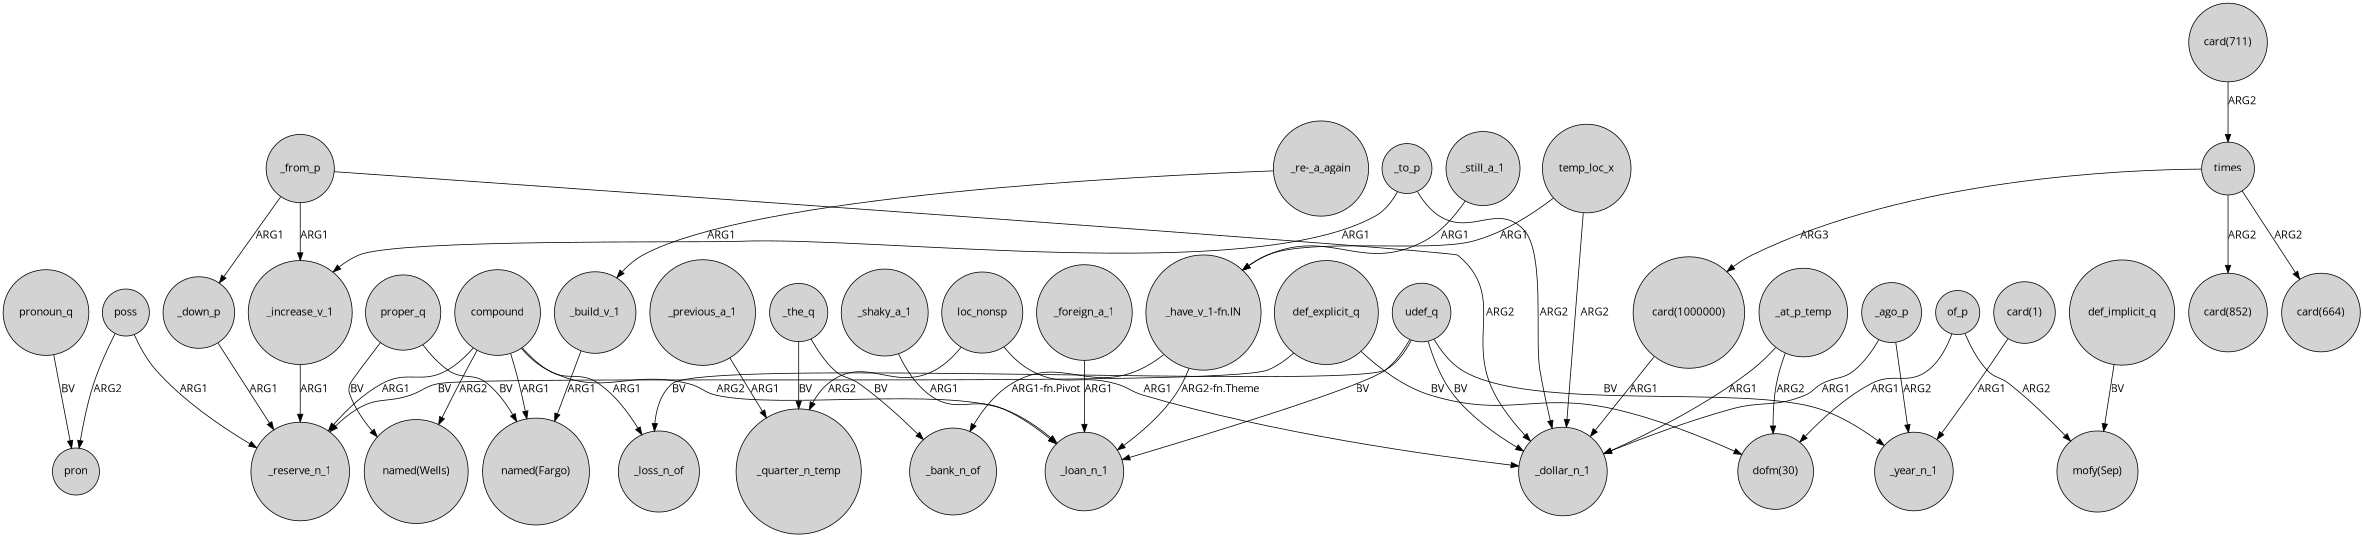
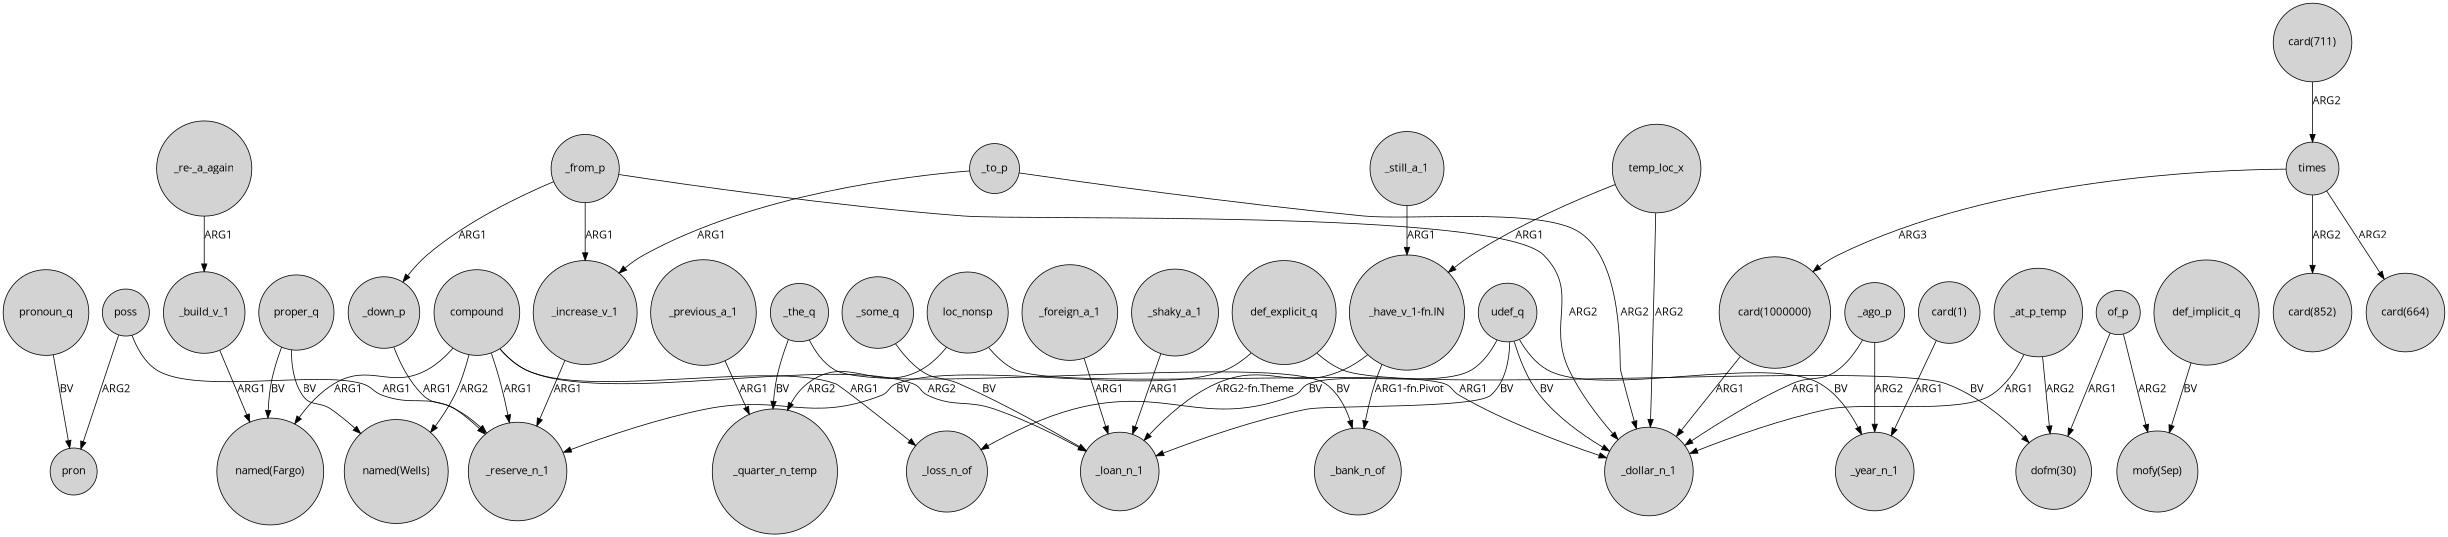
none -> (878, 313)
